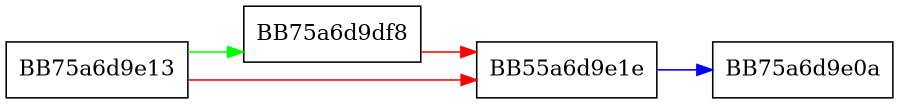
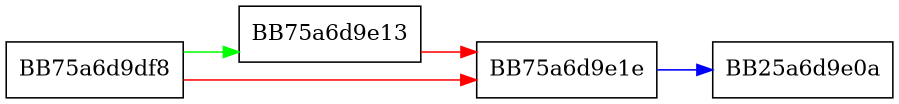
(208, 52) -> (204, 52)
(567, 70) -> (567, 70)
(803, 70) -> (803, 70)
